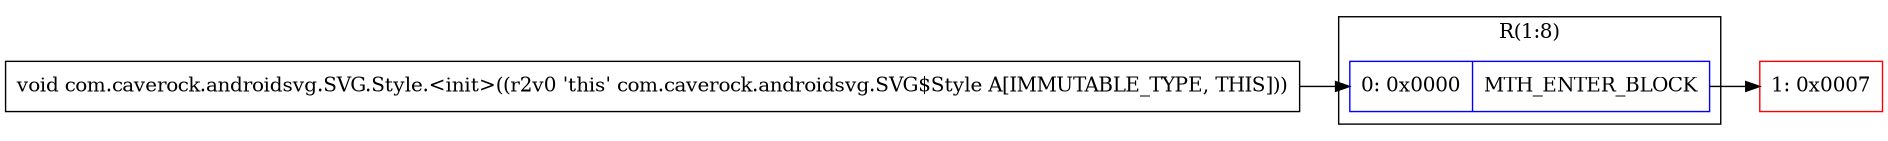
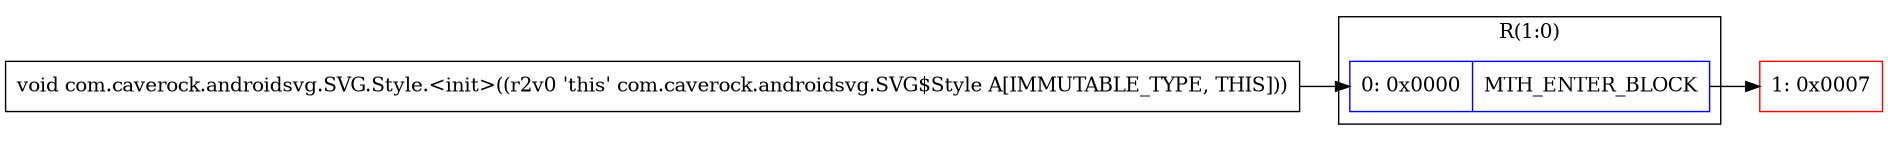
(1530, 33) -> (1530, 33)
